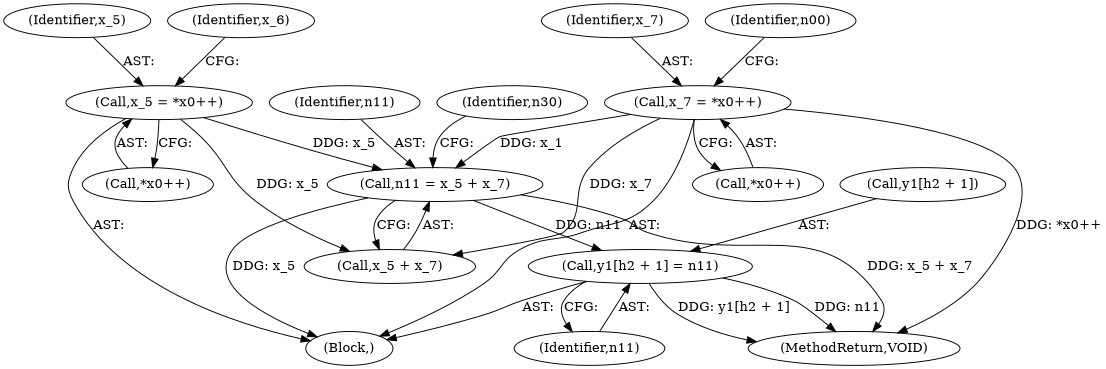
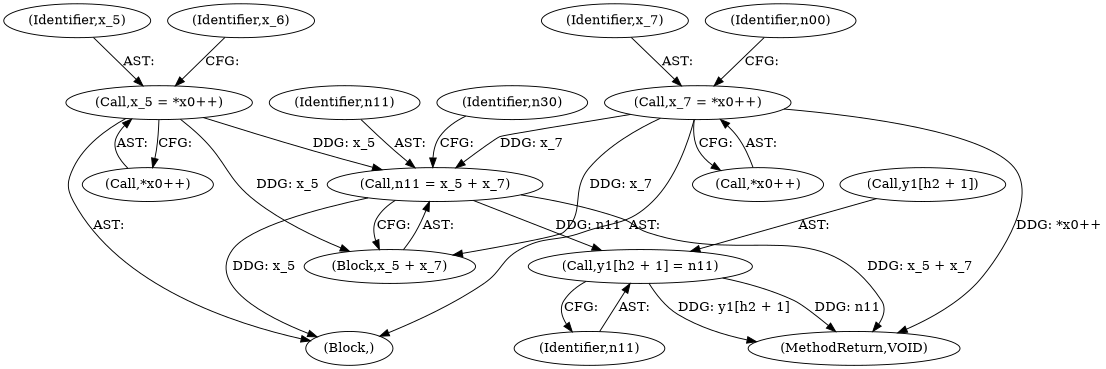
(532, 144) -> (532, 144)
(390, 266) -> (390, 266)
(492, 312) -> none
